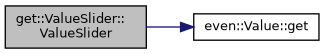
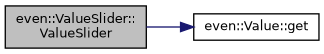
(76, 27) -> (76, 27)
